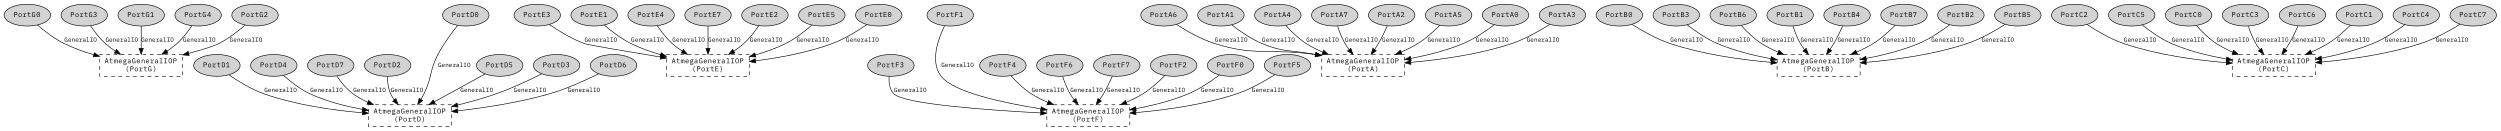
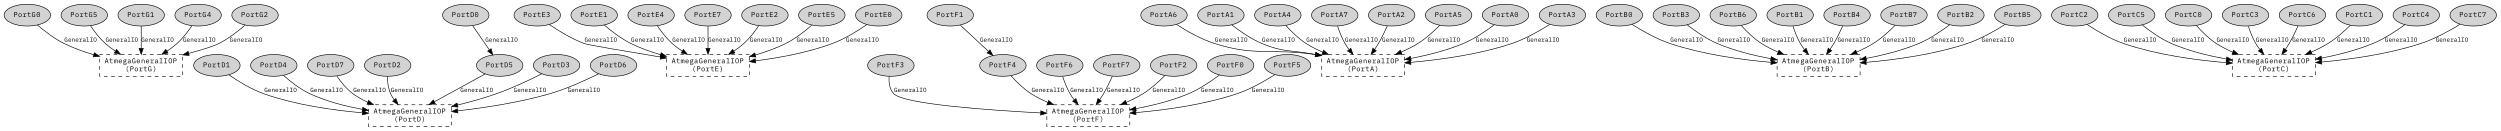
(84, 15) -> (84, 15)
(435, 60) -> (481, 38)
(964, 90) -> (974, 38)
